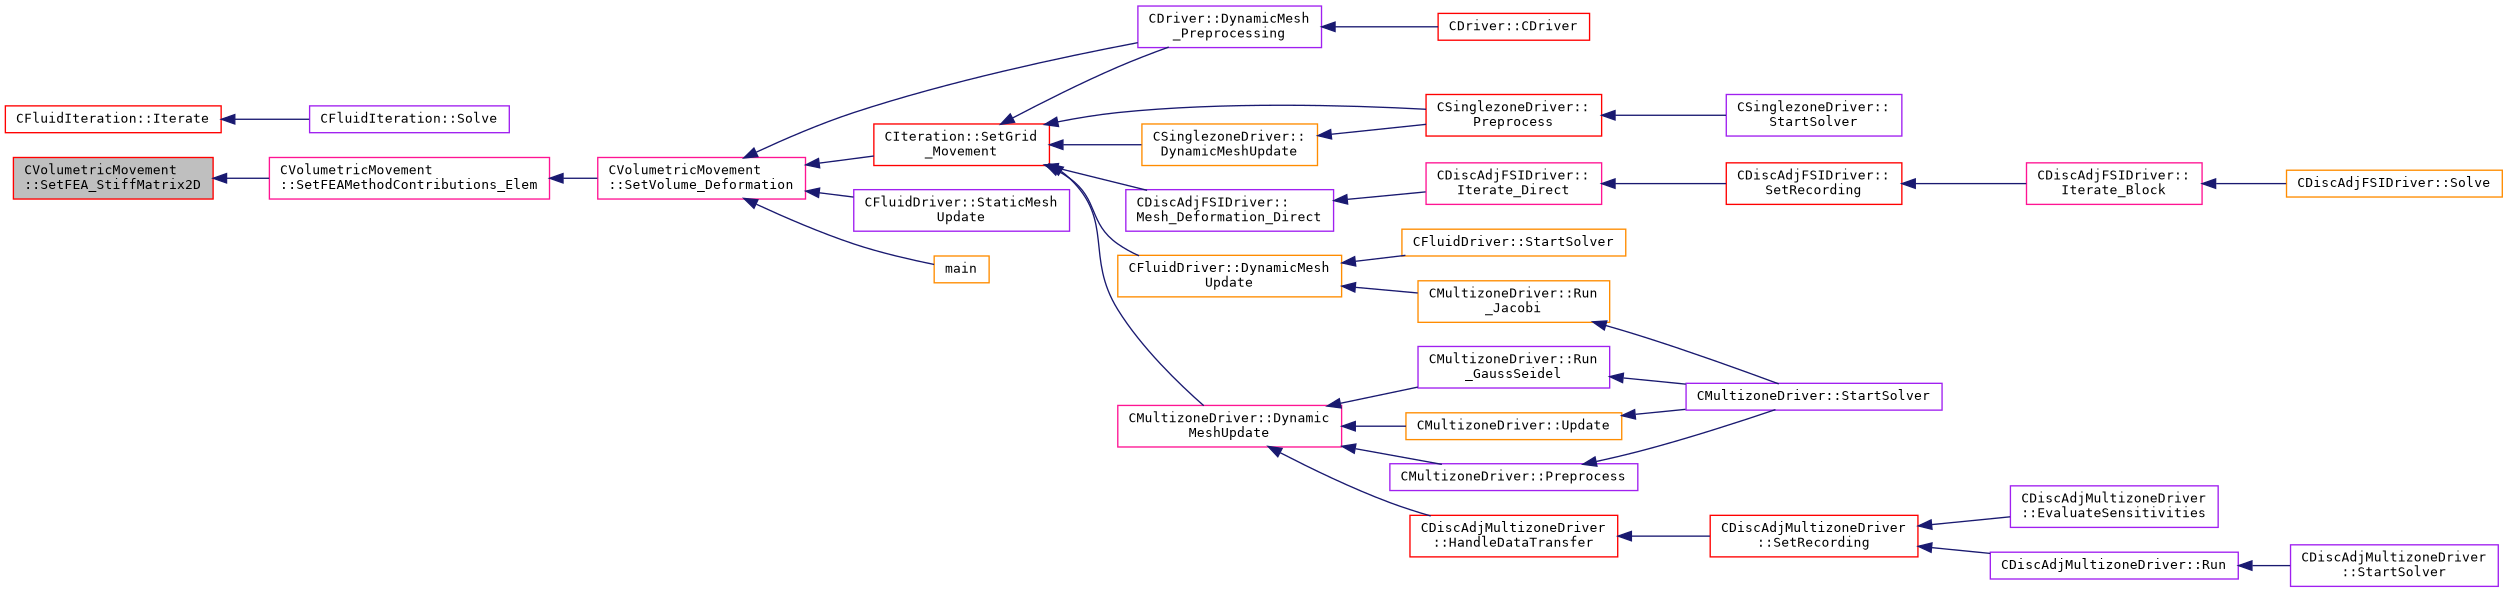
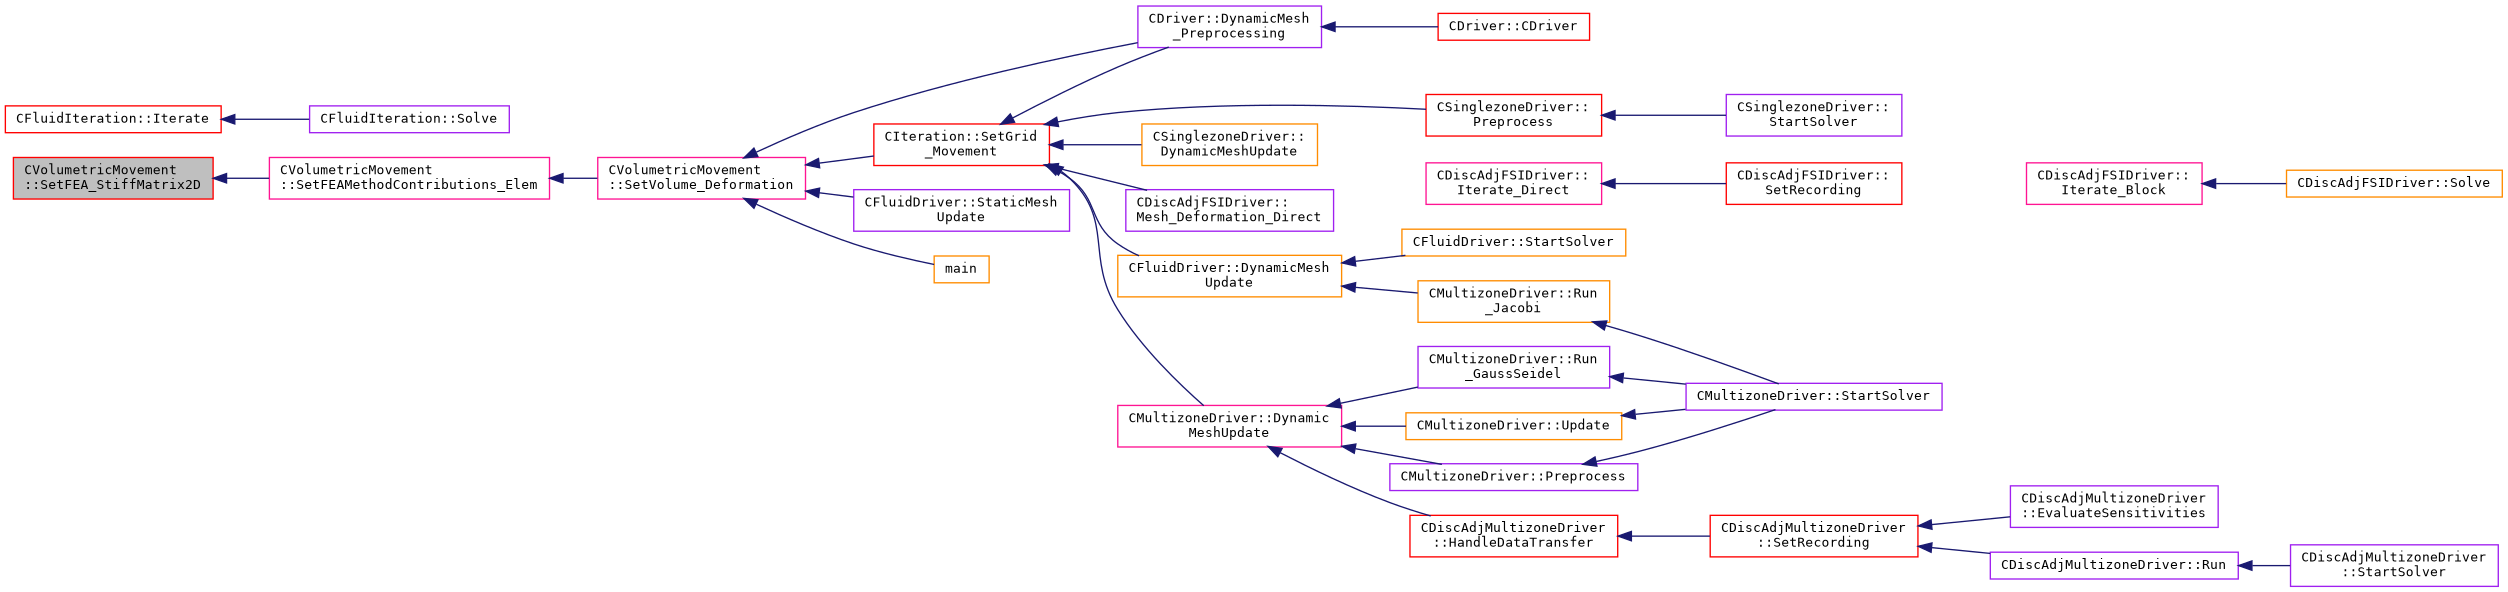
(1379, 129) -> none
(1971, 184) -> none
(1387, 196) -> none
